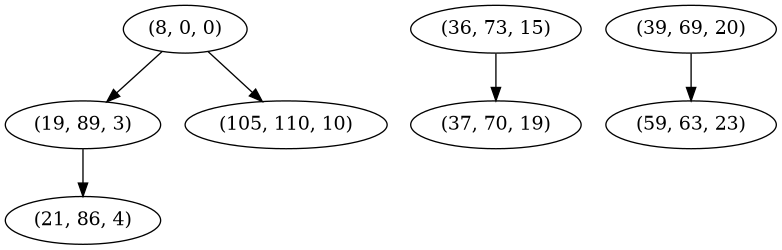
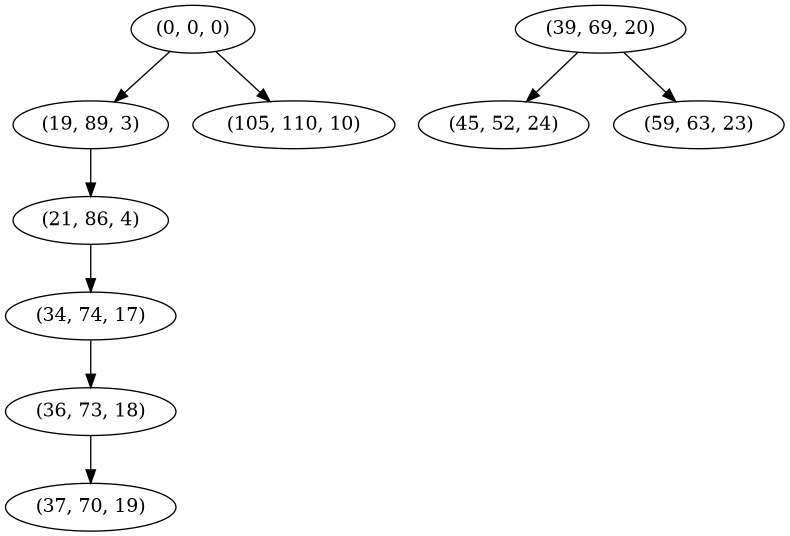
(185, 29) -> (193, 29)
(496, 29) -> (91, 412)
none -> (504, 125)
none -> (91, 316)
